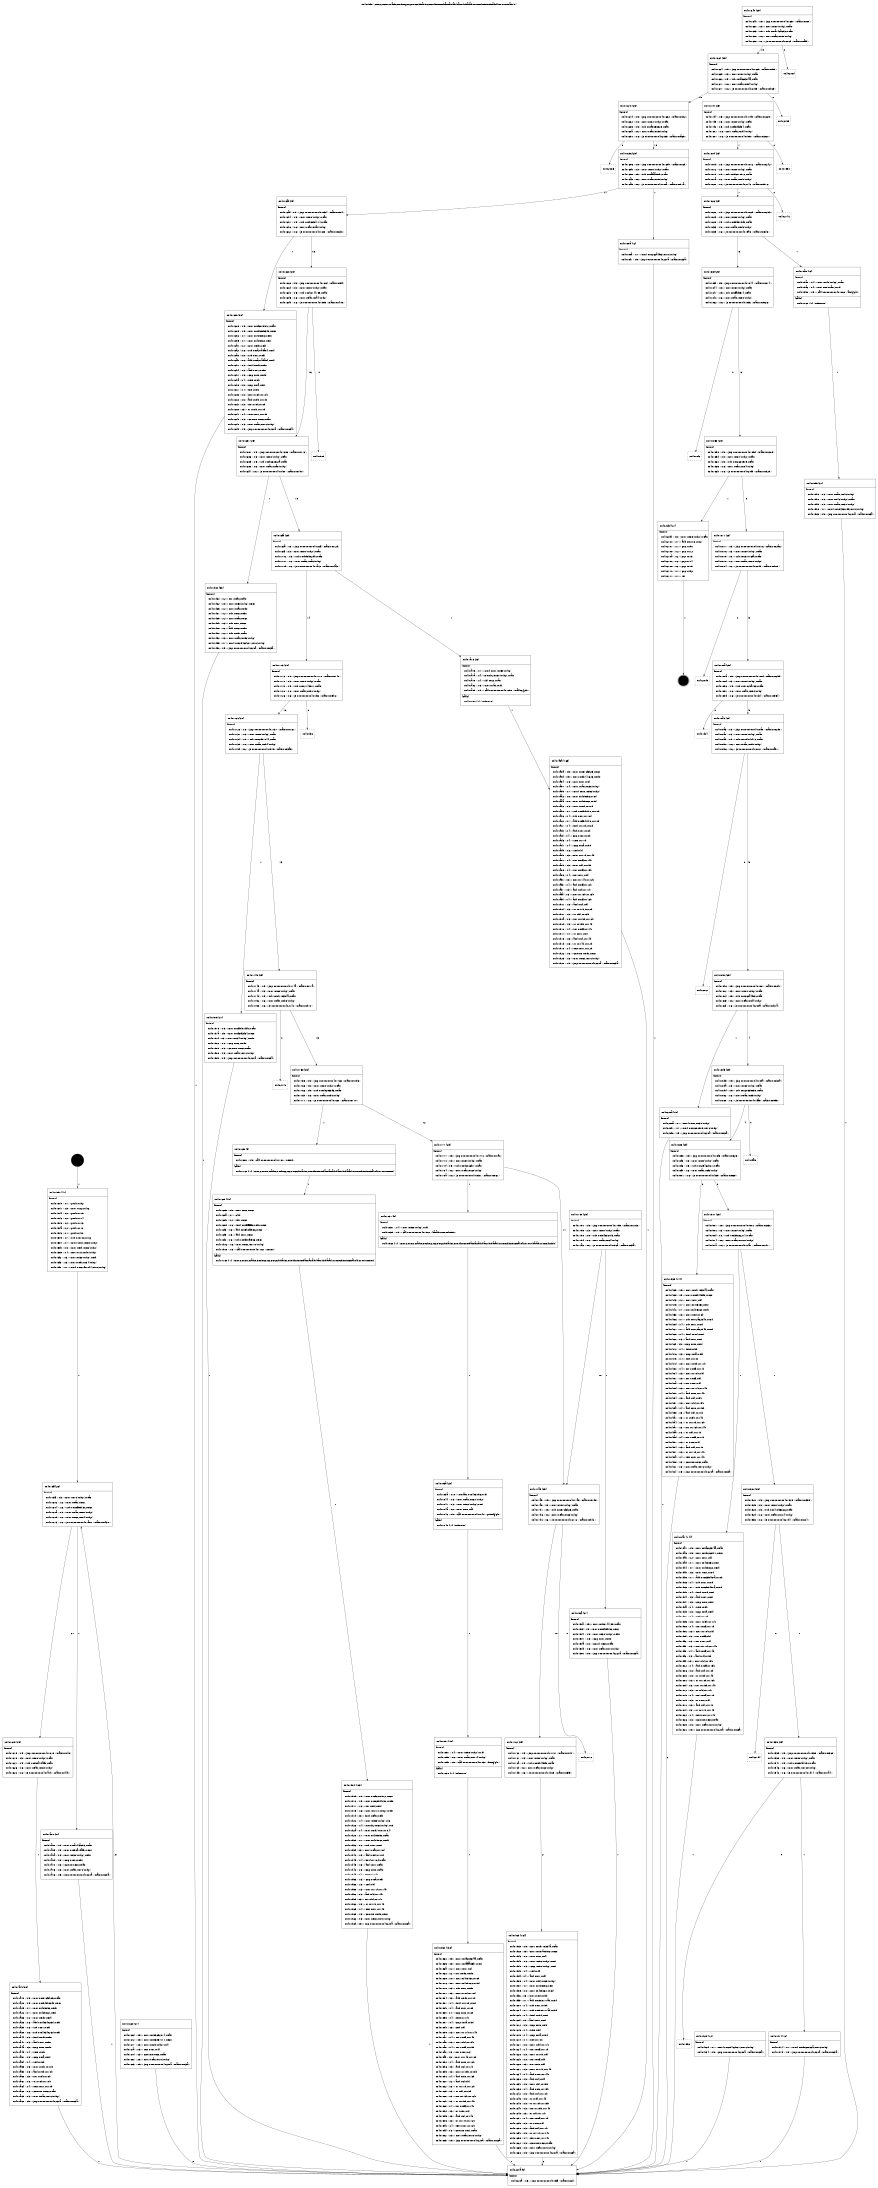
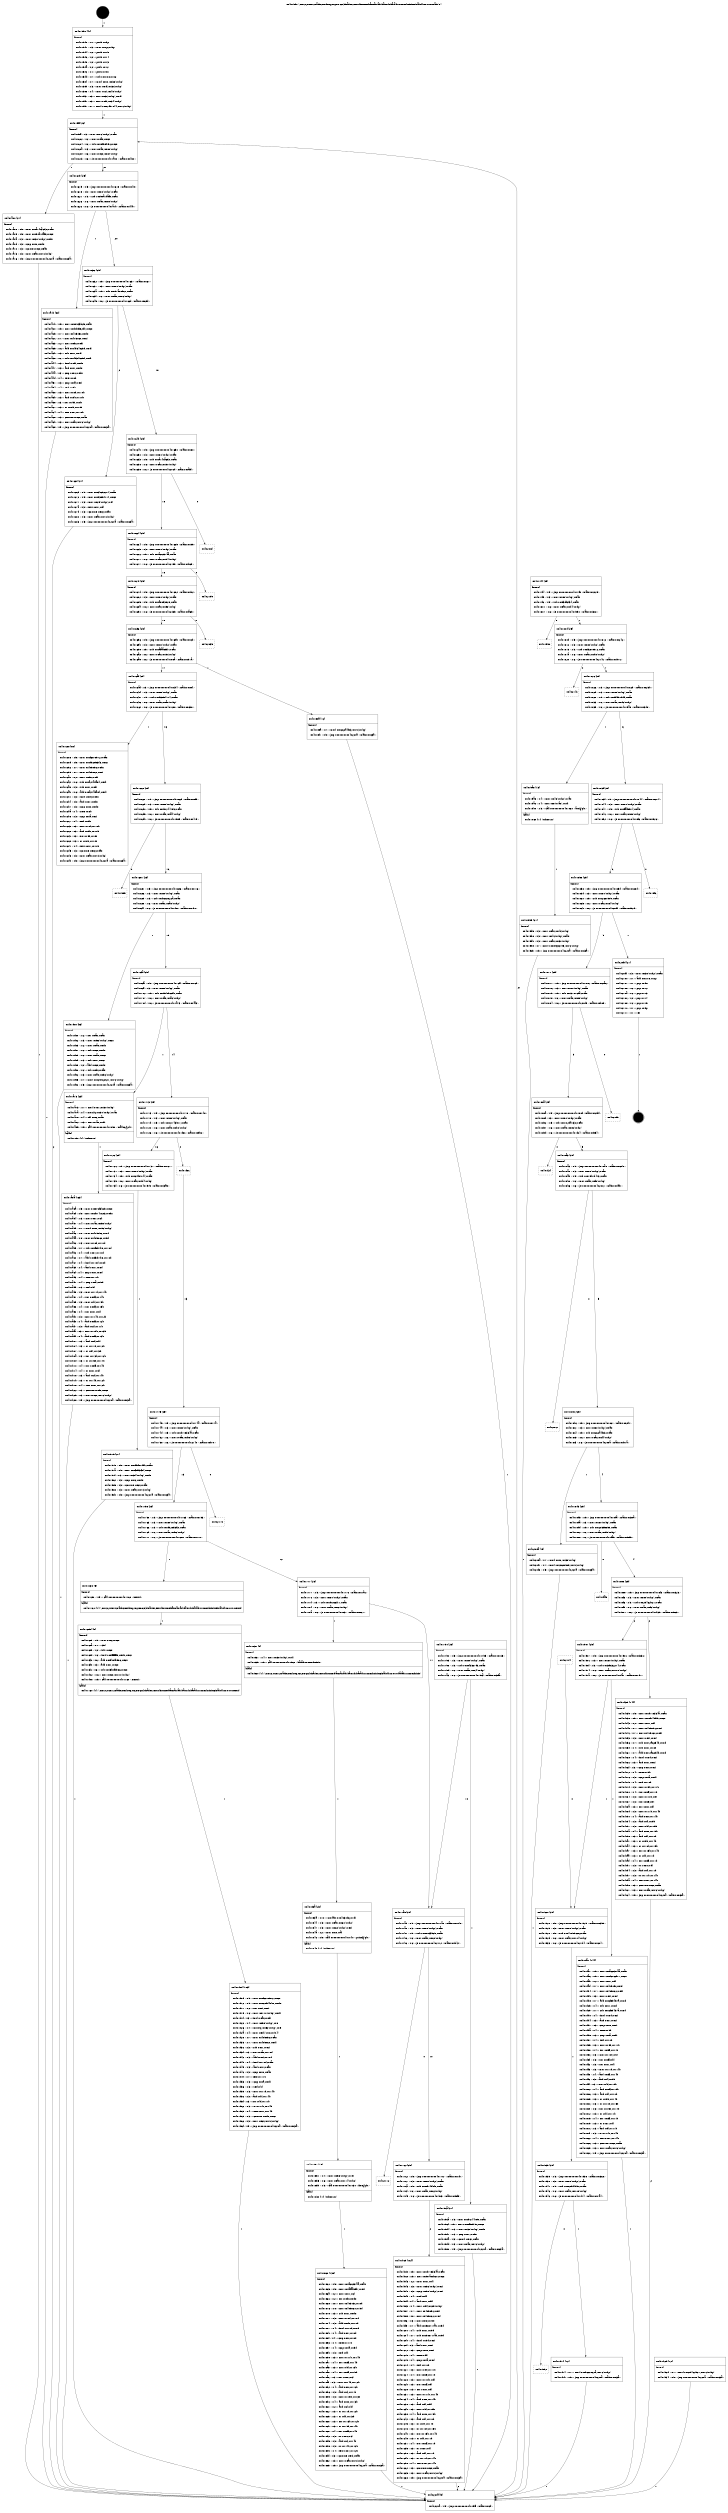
none -> (117, 286)
(271, 861) -> (184, 1291)
(194, 1438) -> none
(765, 1638) -> (568, 1786)
